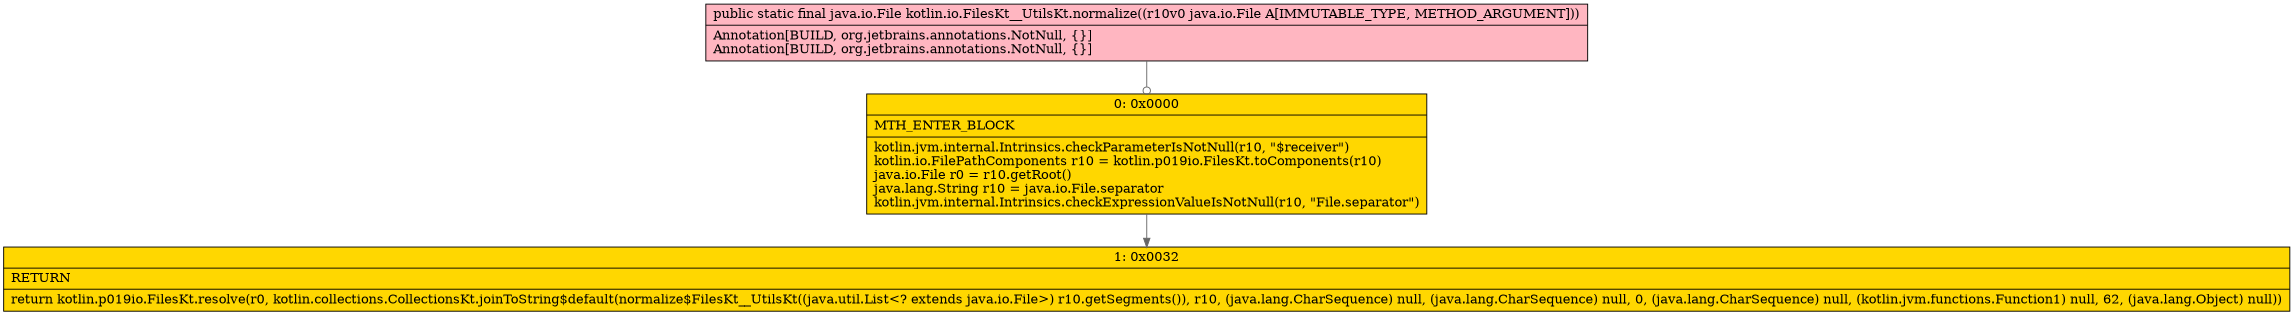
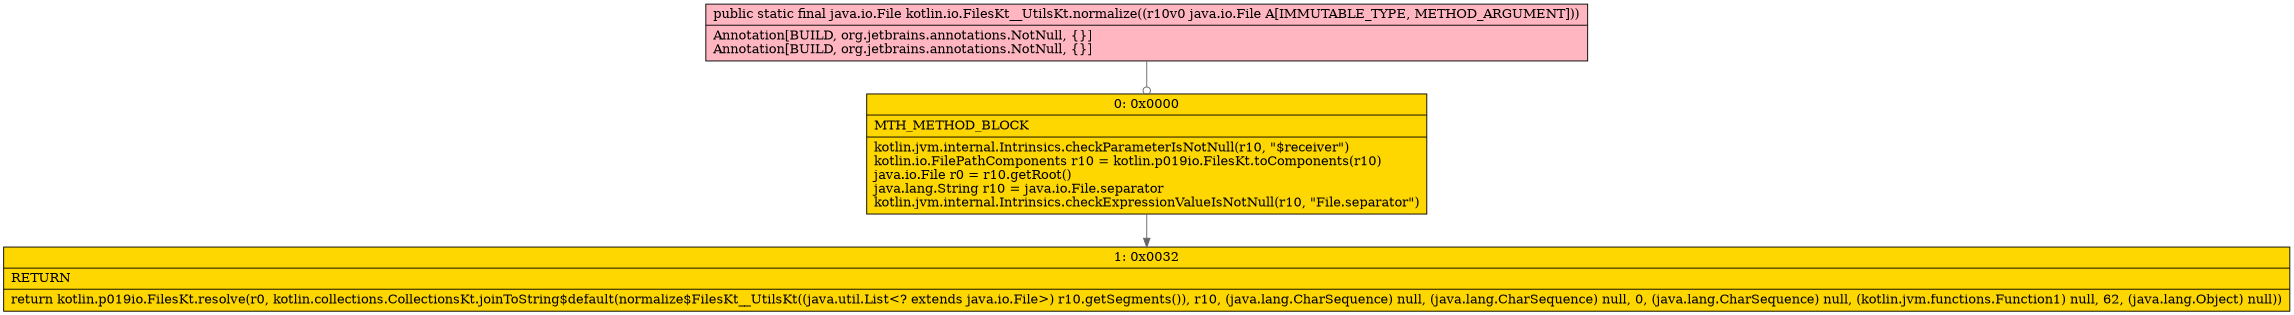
(945, 126) -> (952, 126)
